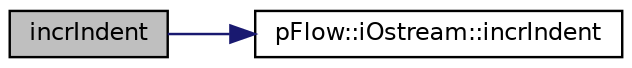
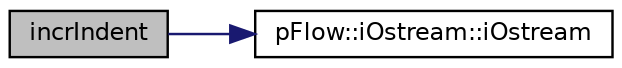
(439, 34) -> (434, 34)
